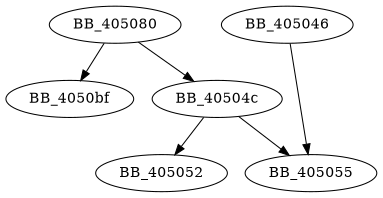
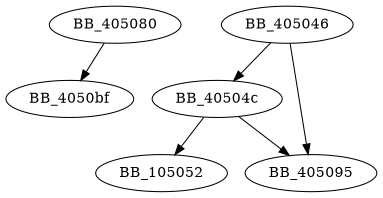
(162, 59) -> (256, 58)
(162, 173) -> (162, 173)
(311, 173) -> (311, 173)
